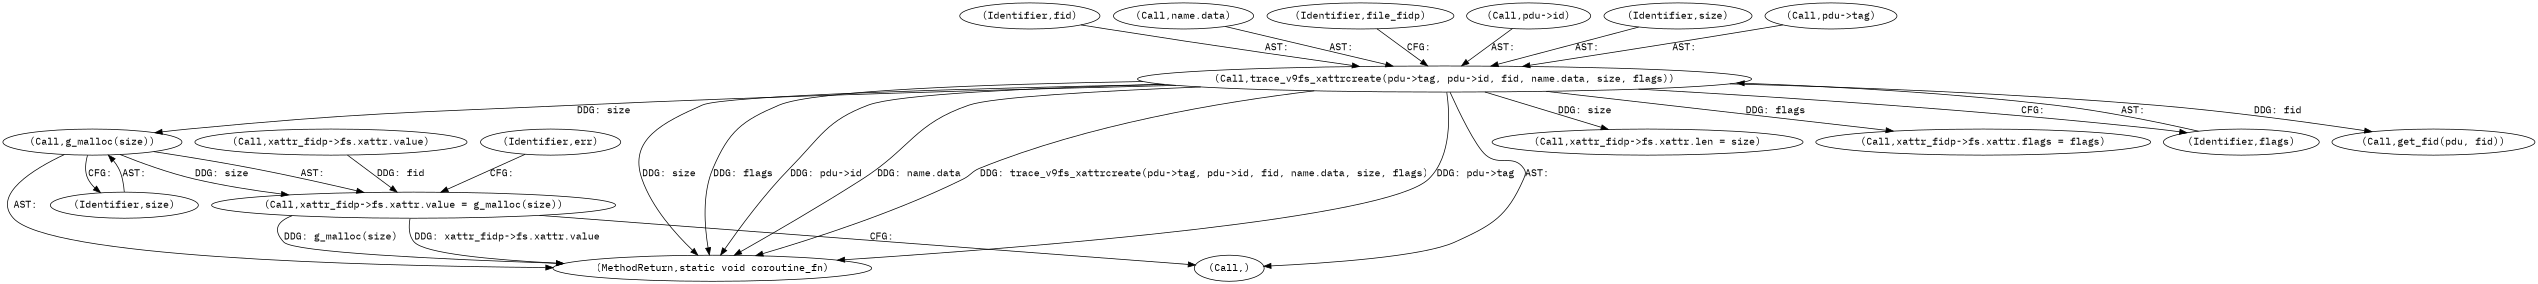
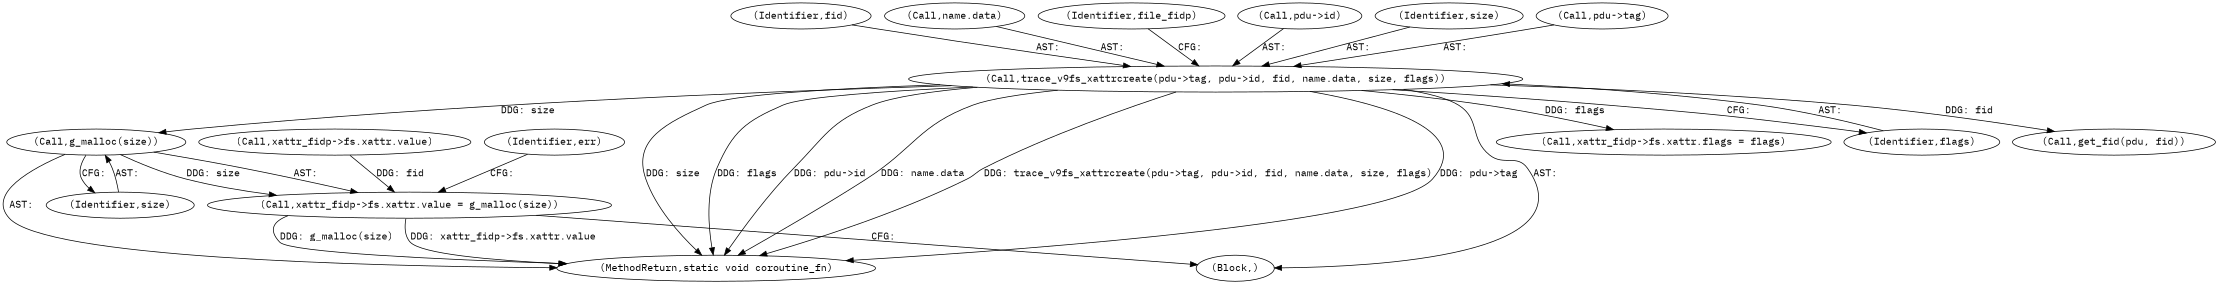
(1648, 142) -> none
(1229, 268) -> (1235, 268)
